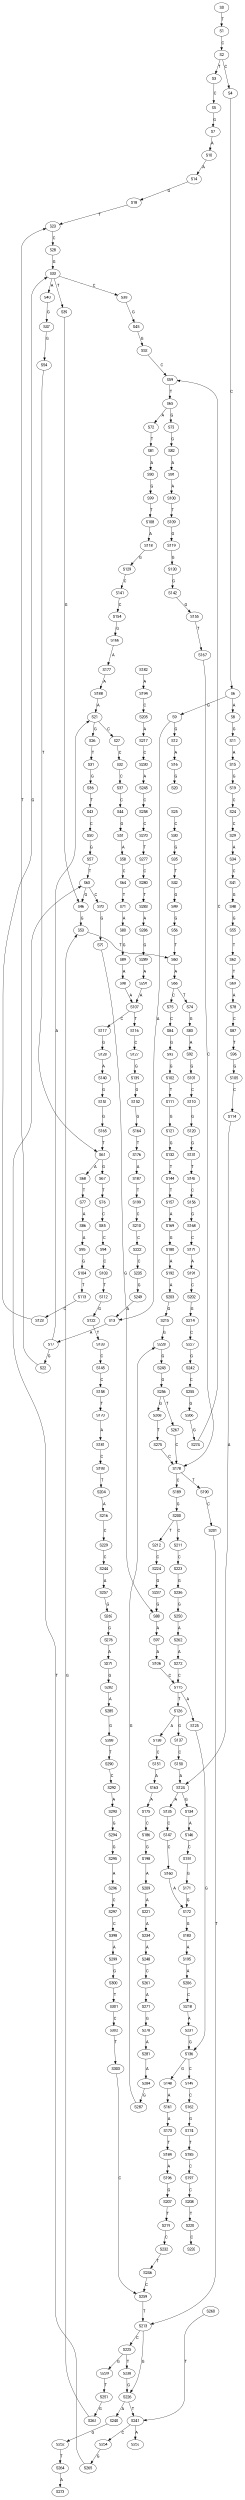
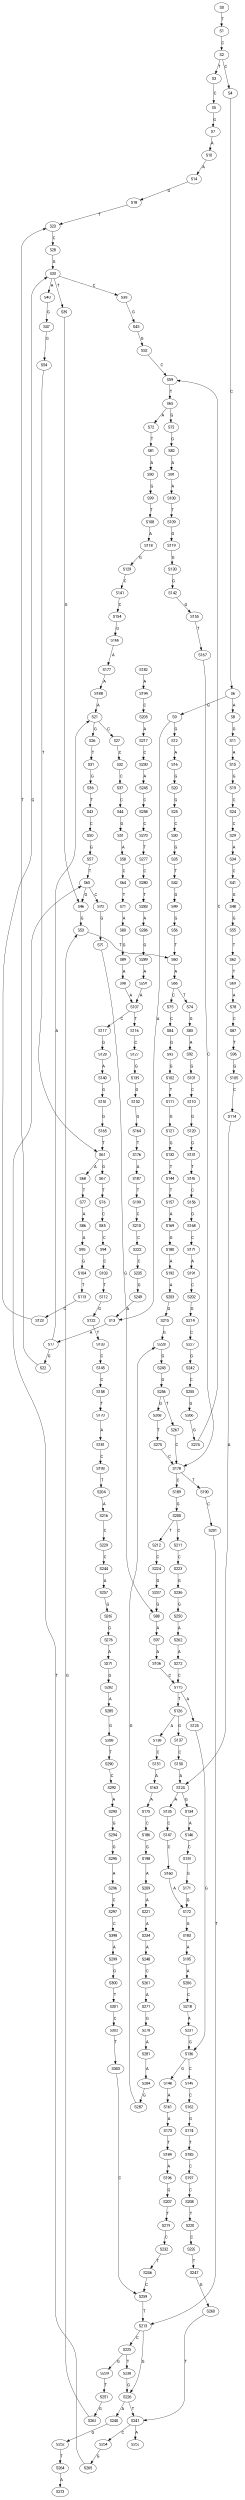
none -> (174, 799)
none -> (194, 2273)
